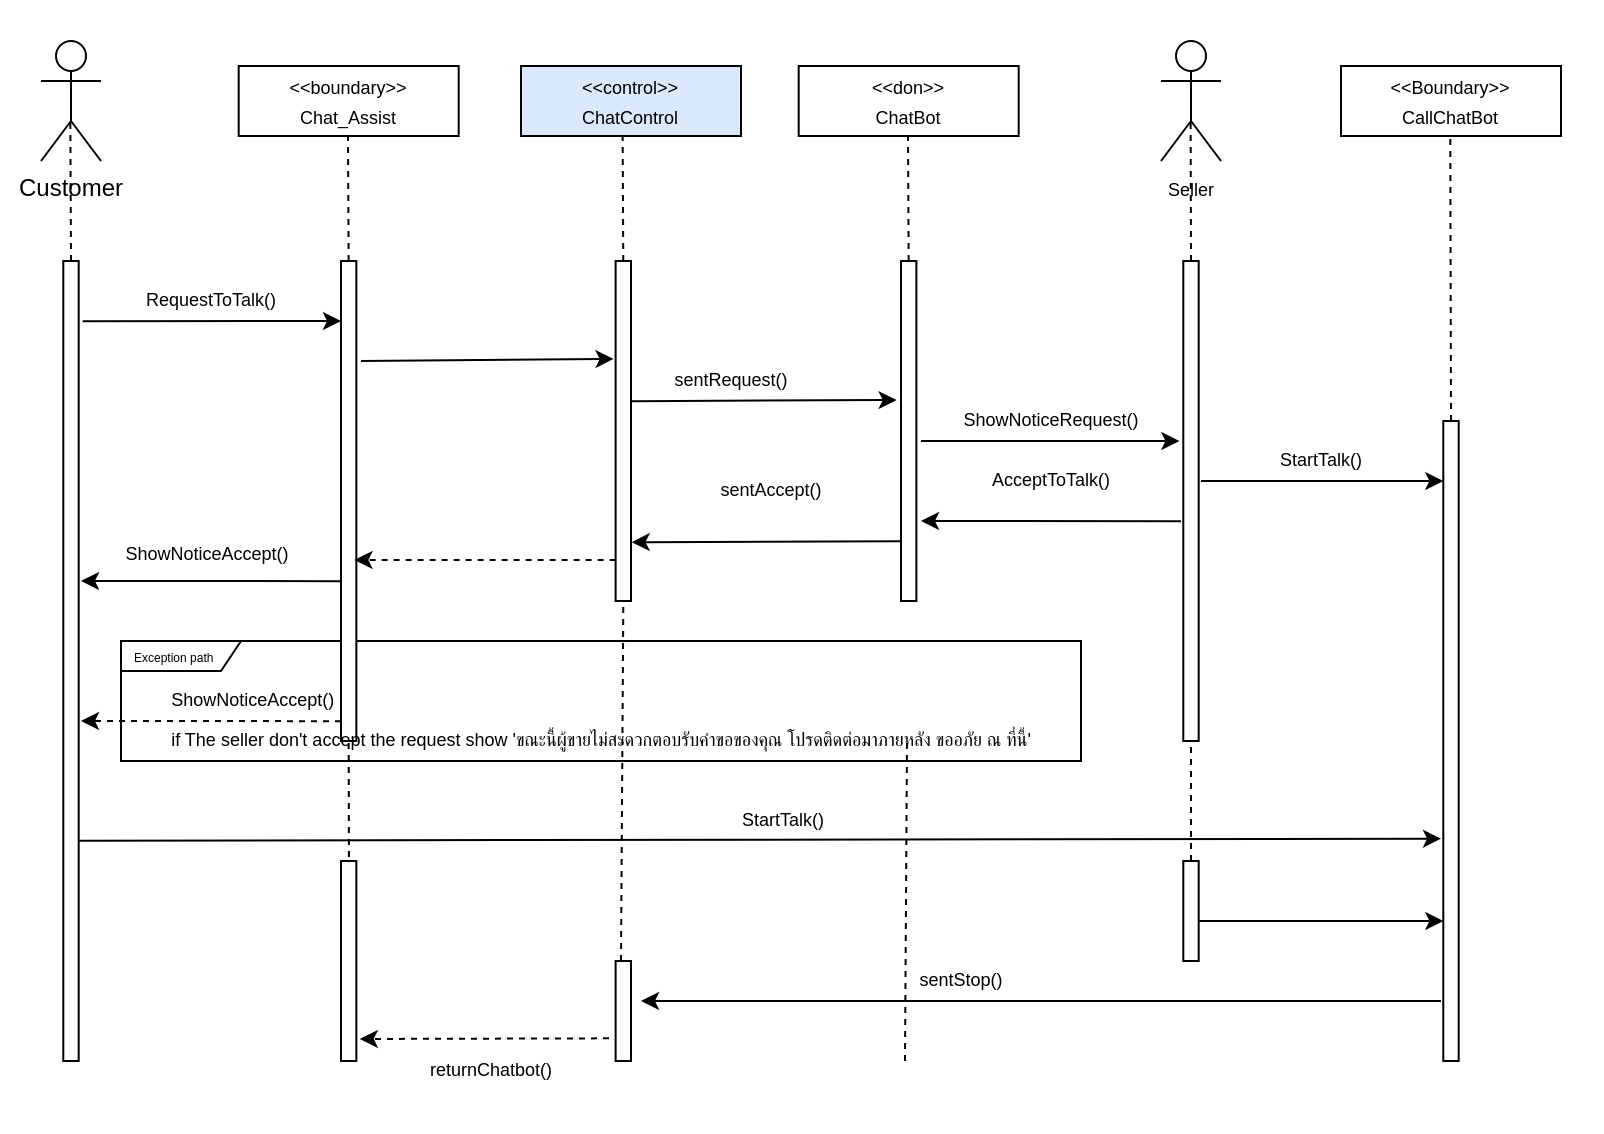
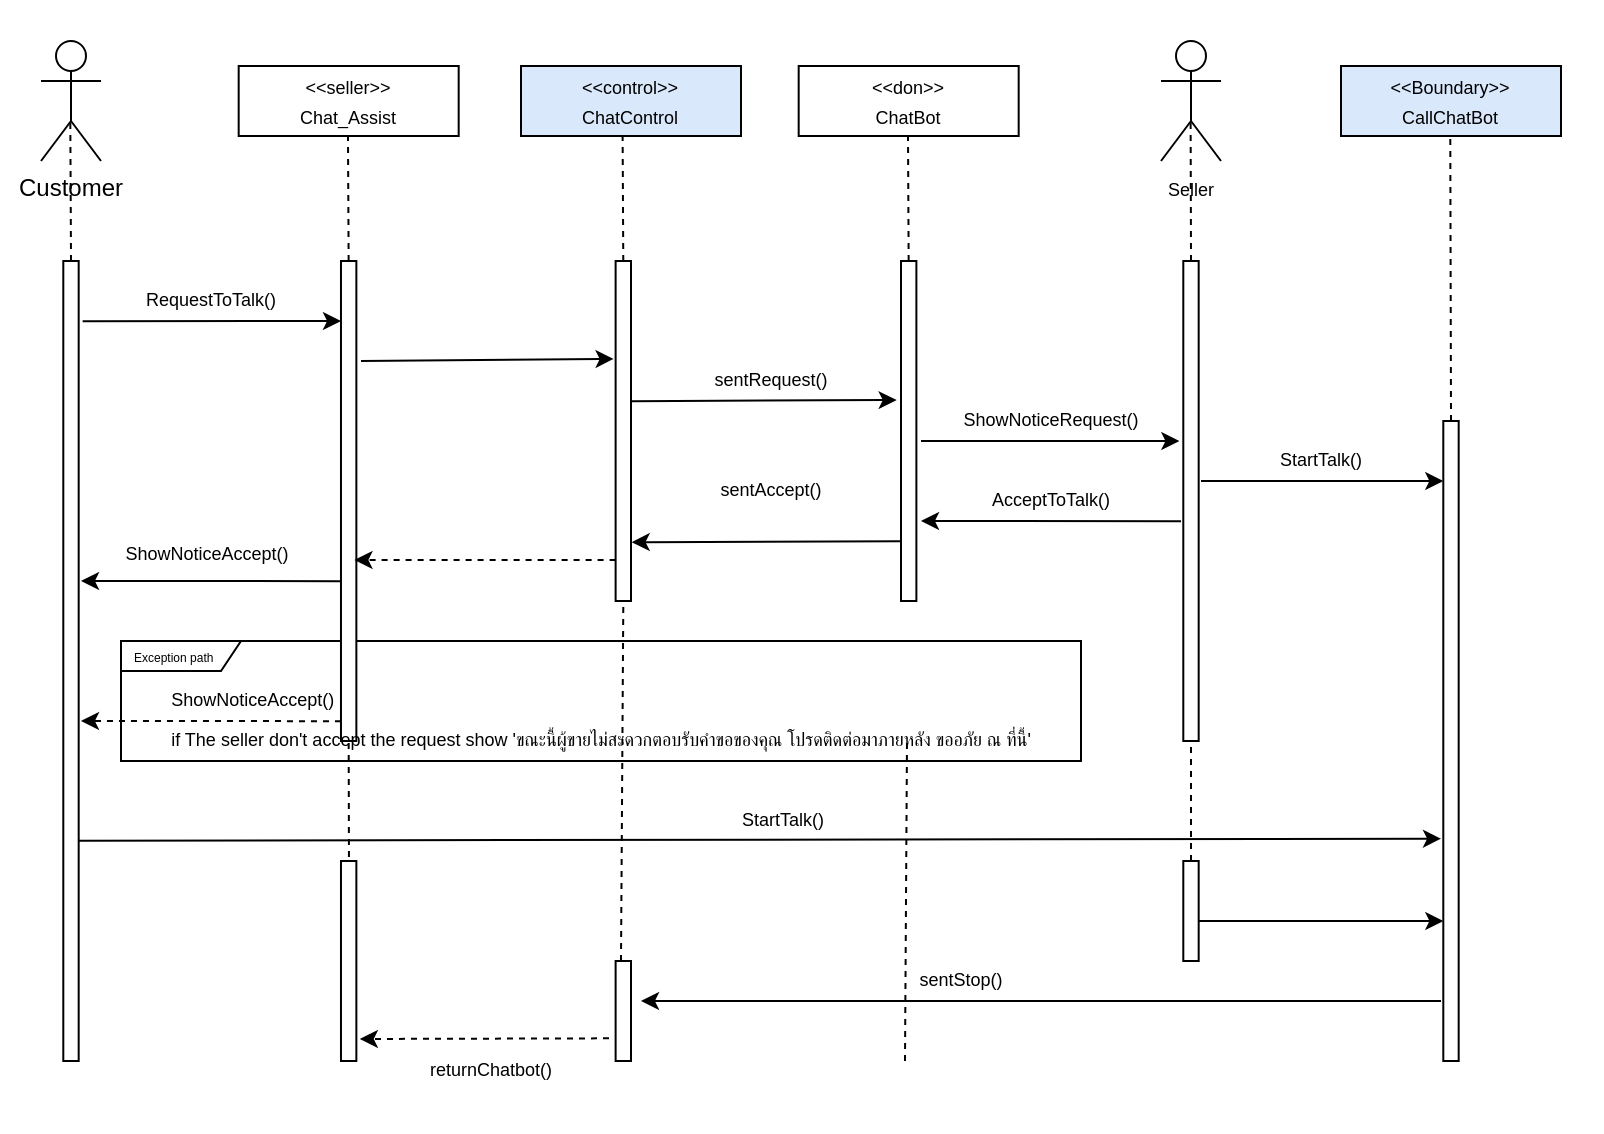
(349, 101) -> (349, 101)
(1451, 101) -> (1451, 101)
(731, 381) -> (771, 381)
(1051, 481) -> (1051, 501)
